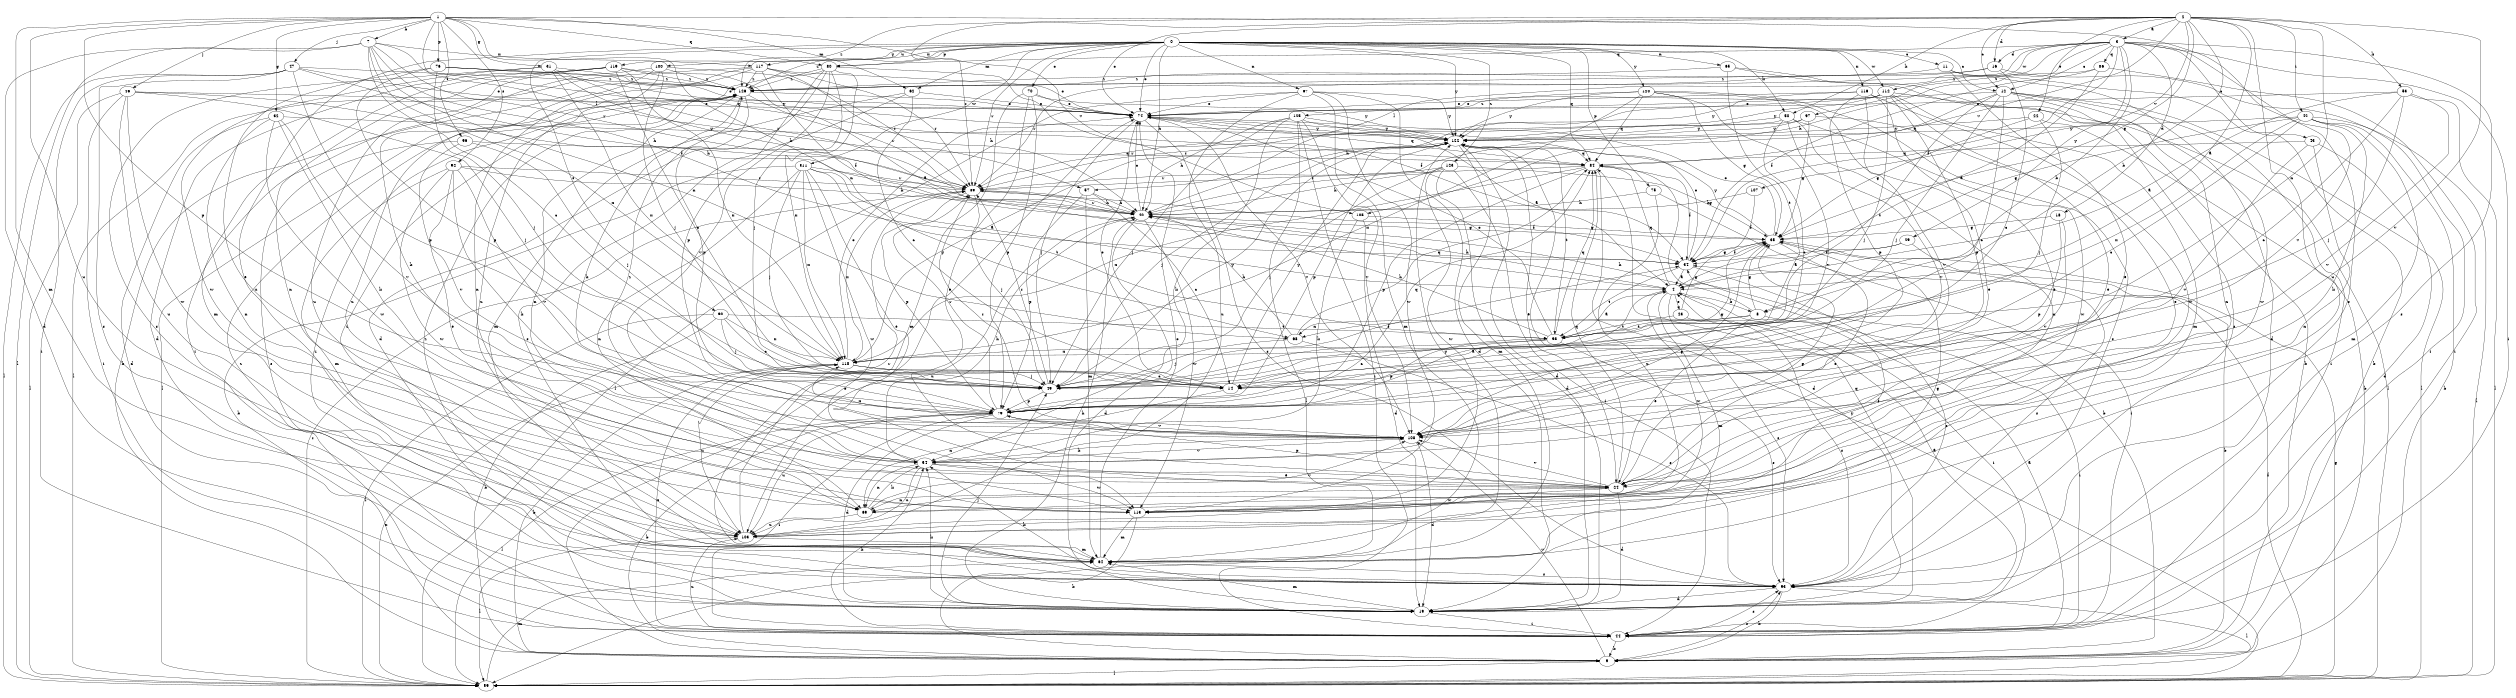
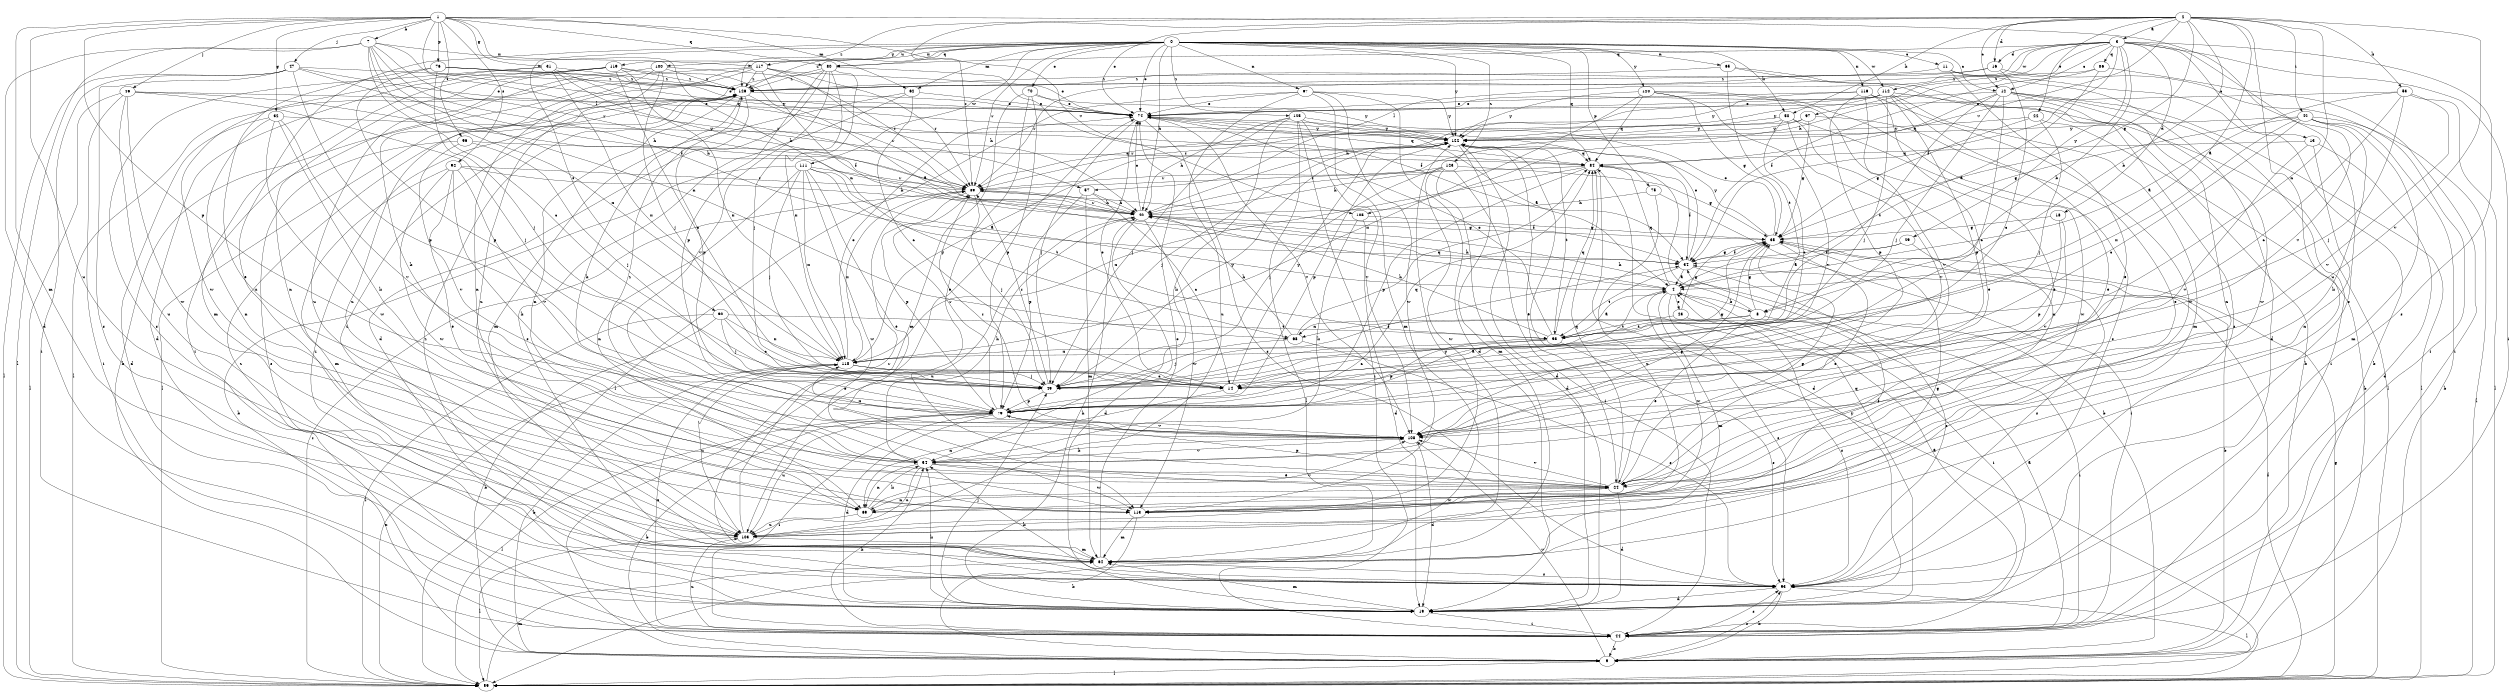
(945, 54) -> (945, 54)
(1473, 105) -> (1206, 110)
(2313, 141) -> (2313, 141)
(803, 166) -> (803, 166)
(1754, 191) -> none
